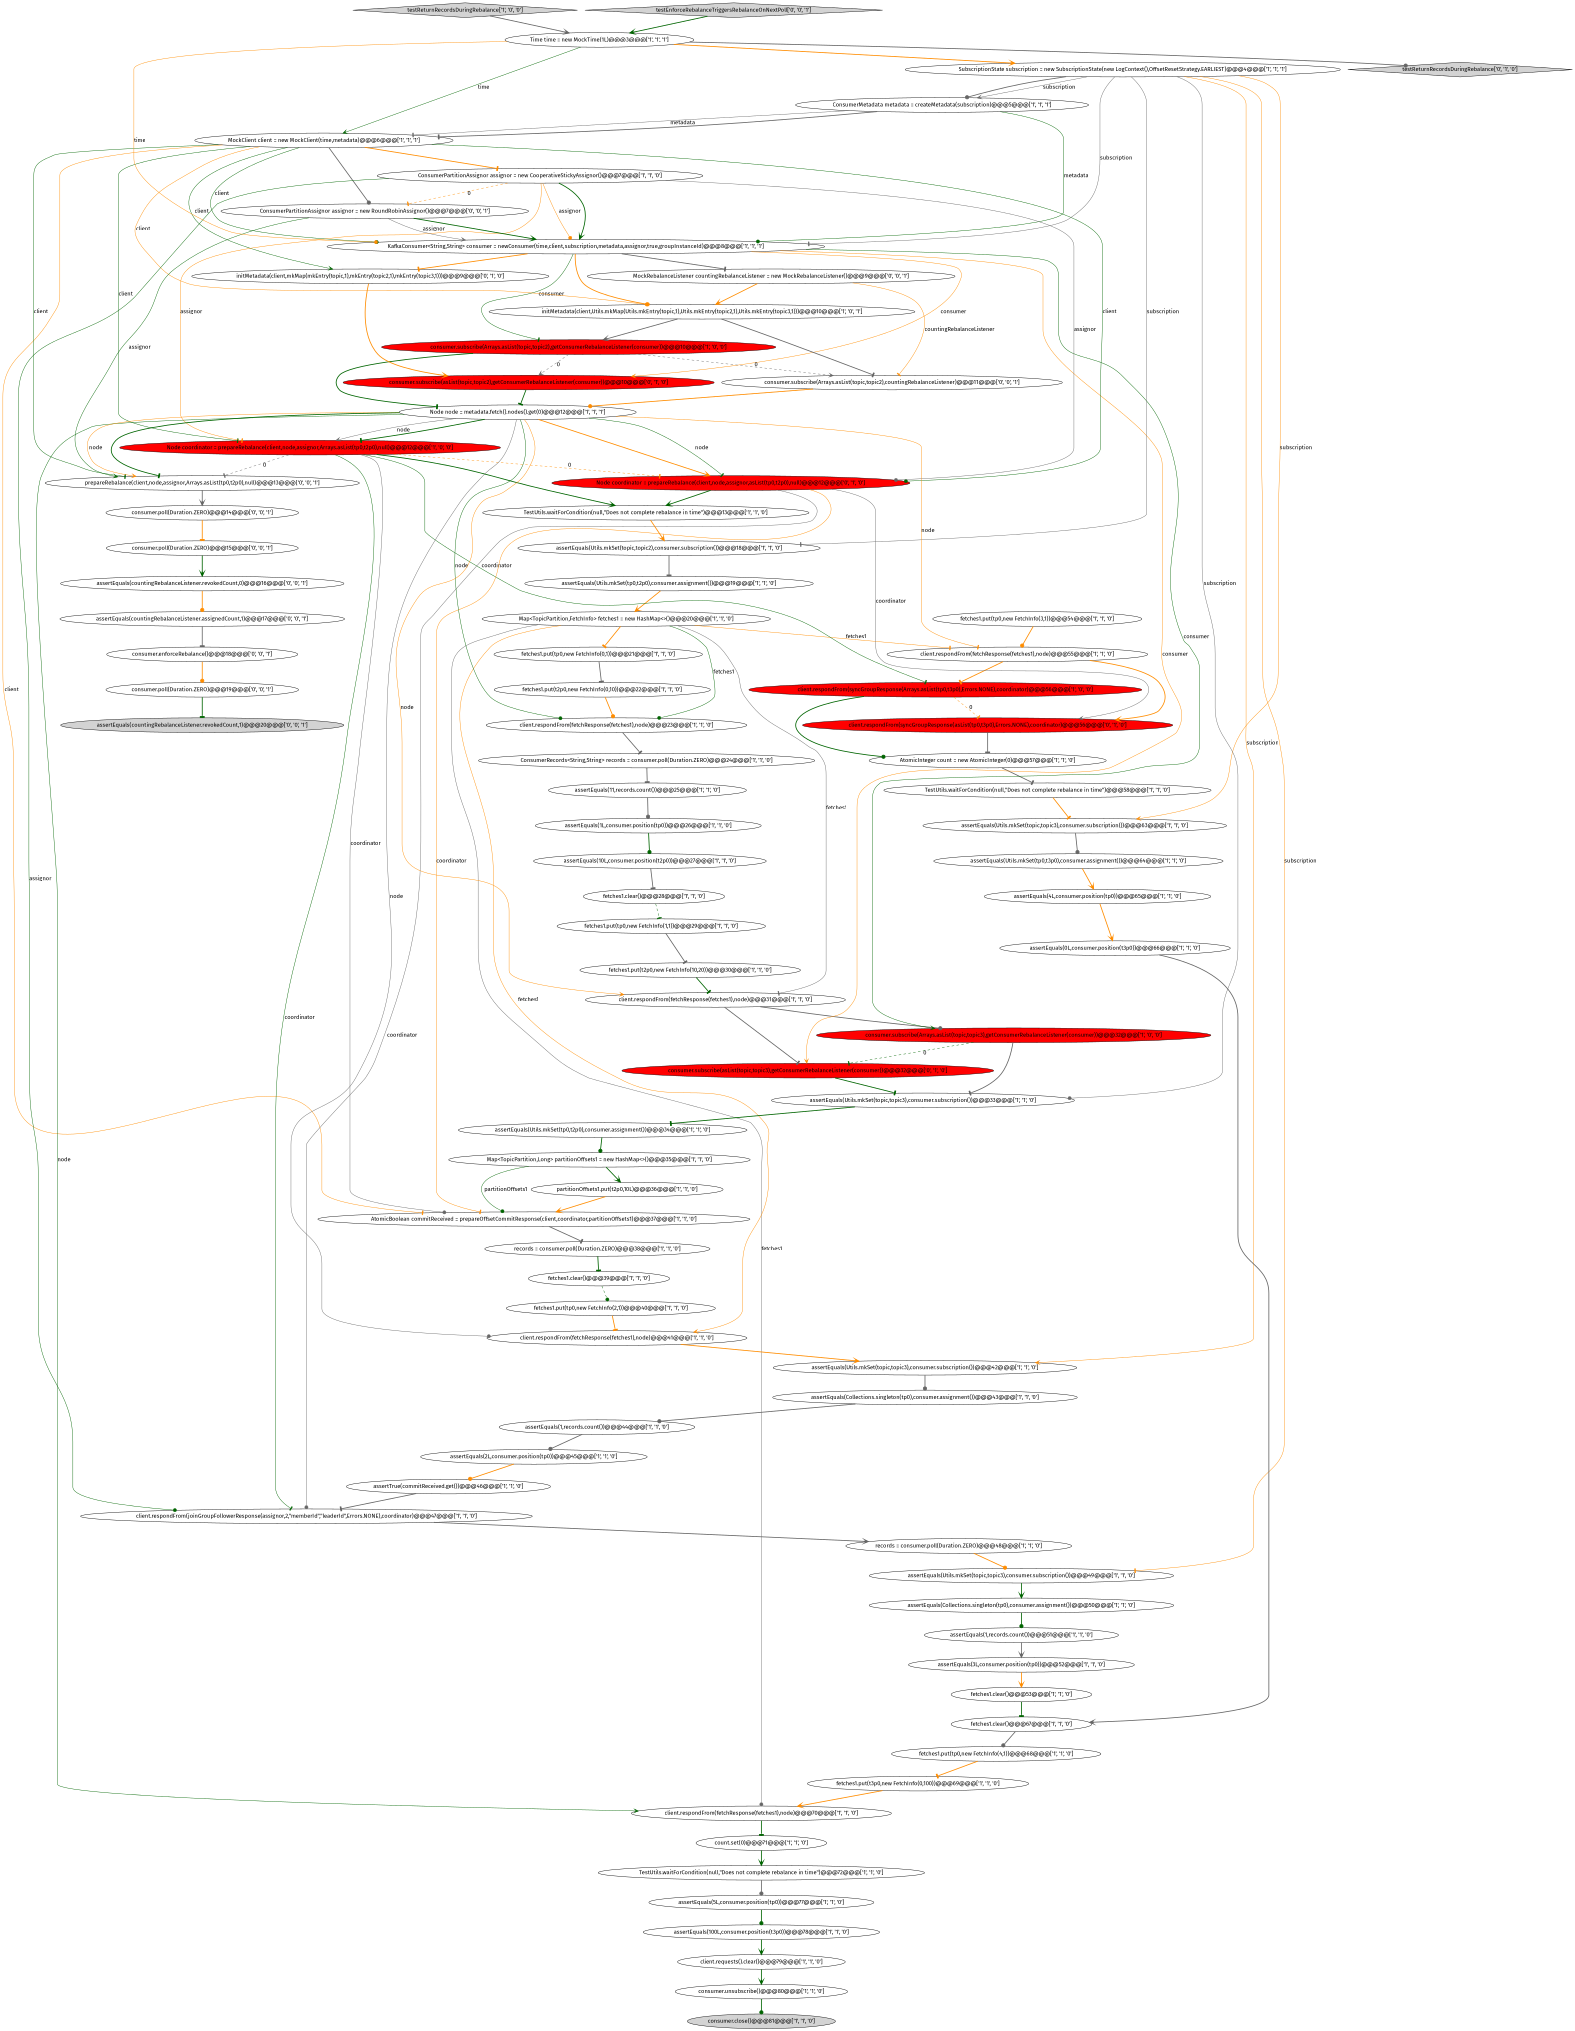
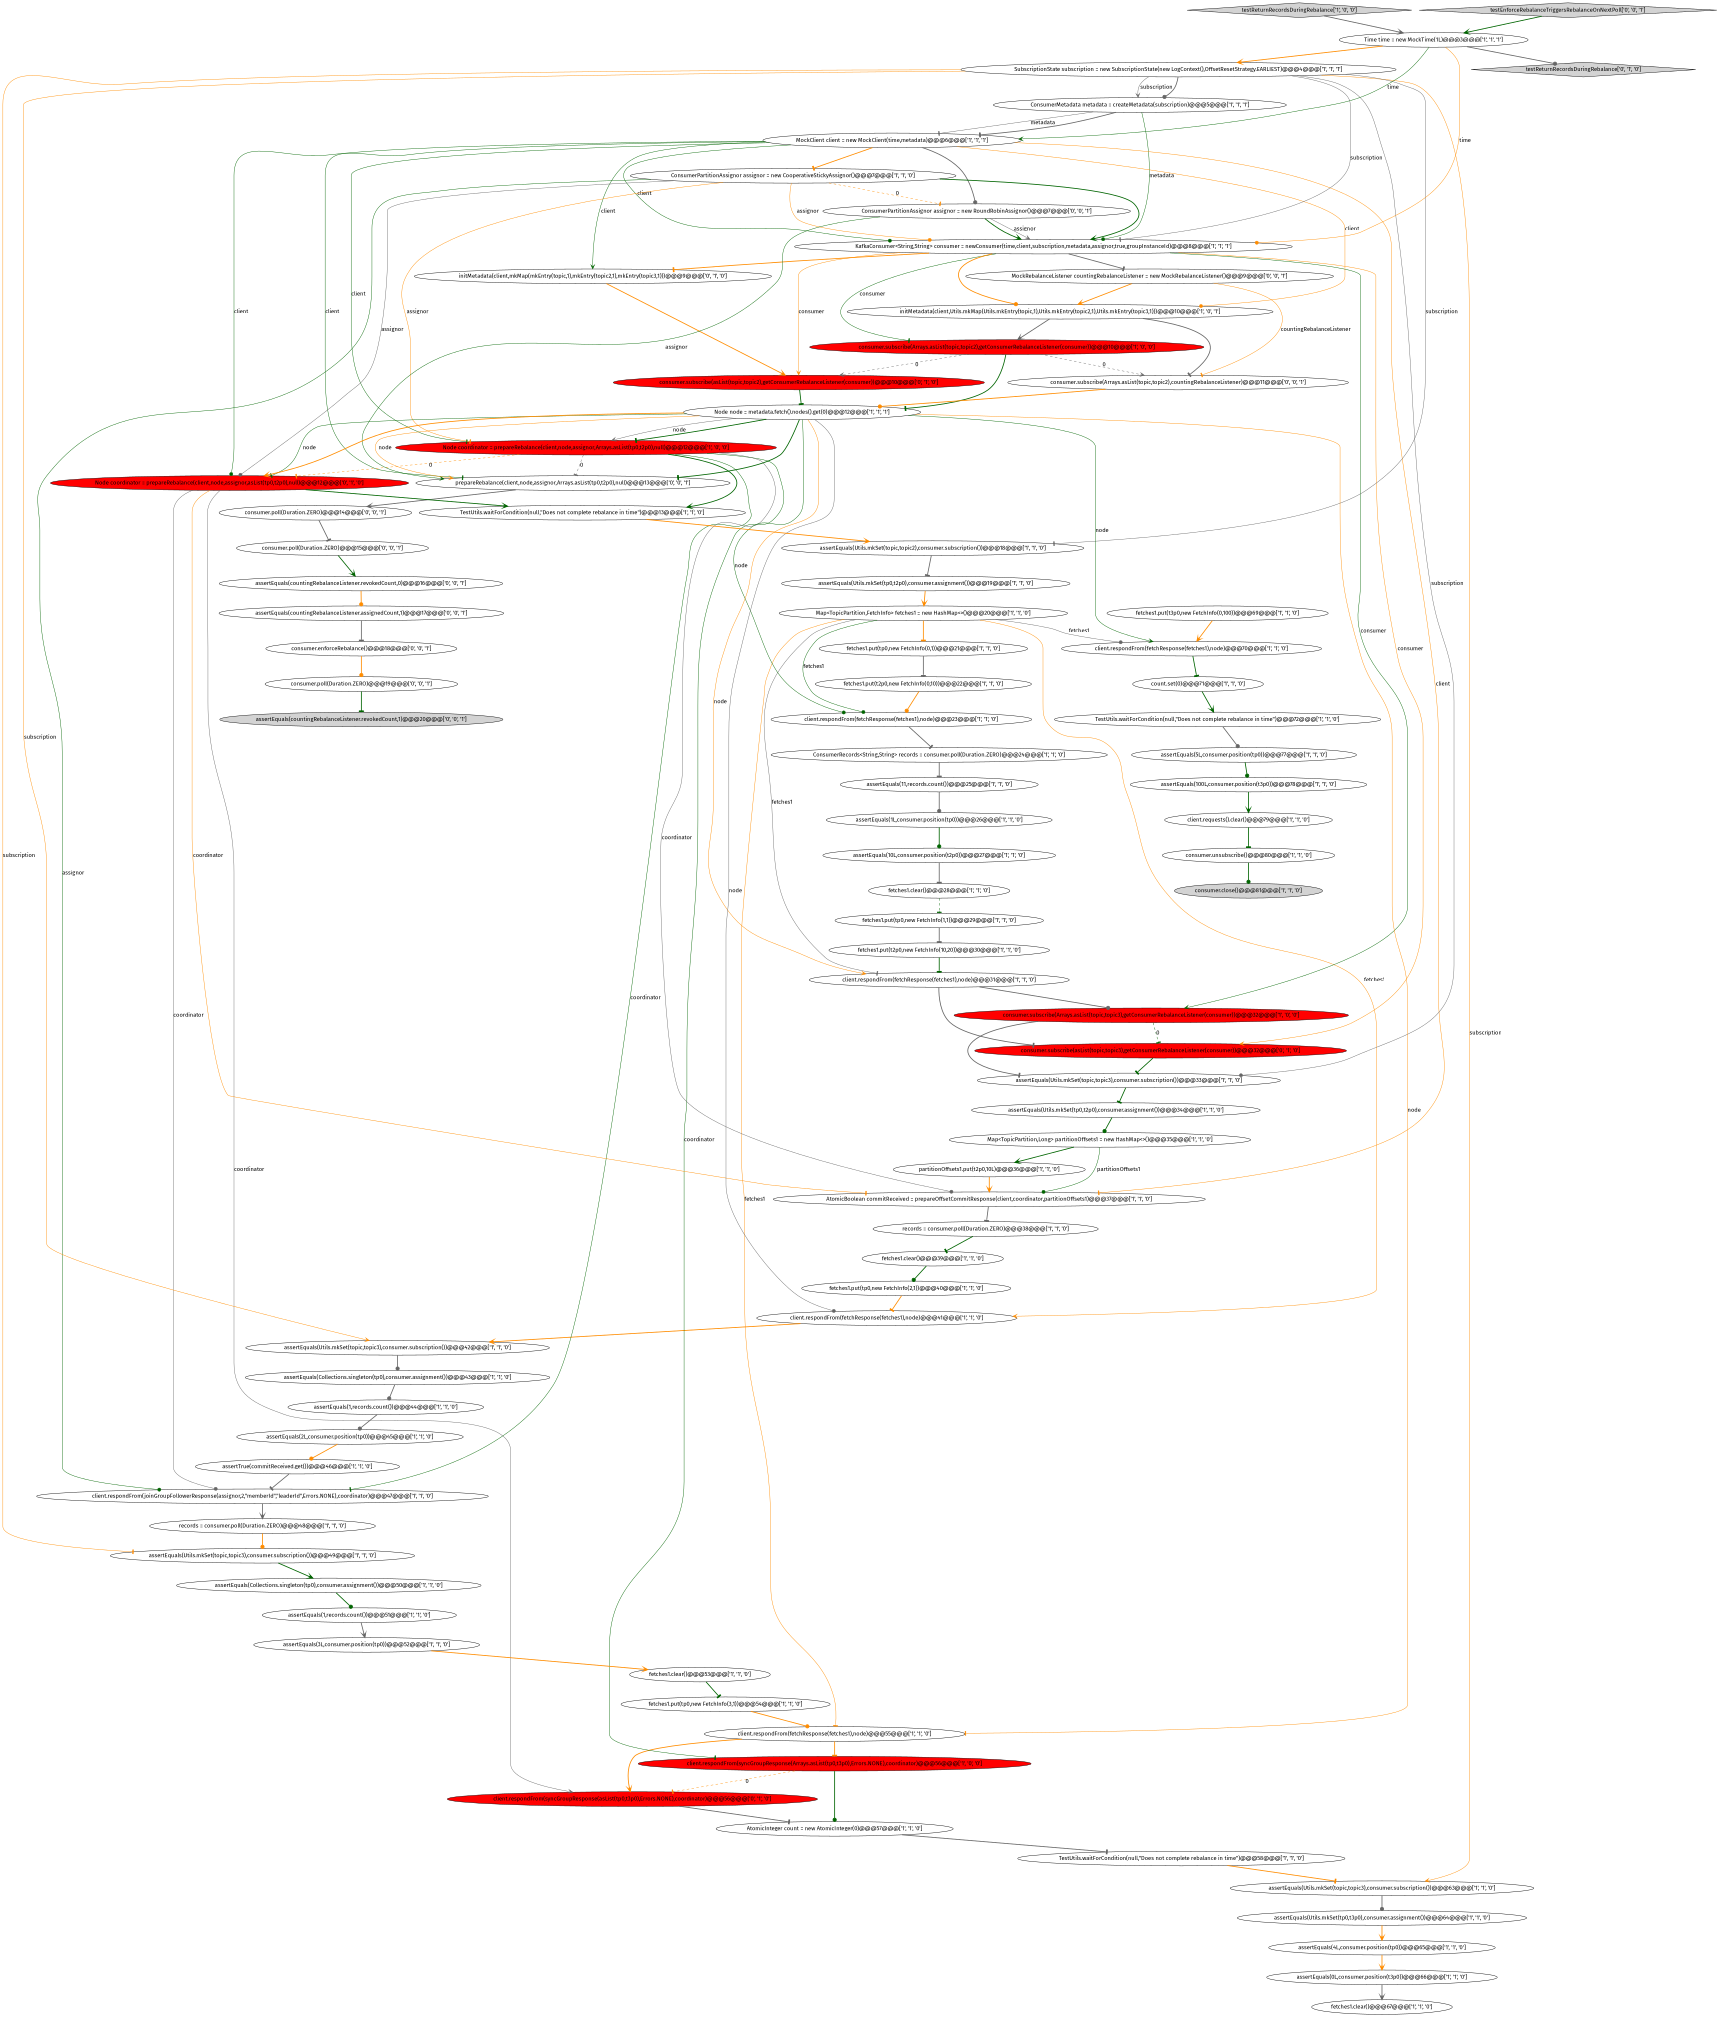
(202, 529) -> (323, 529)
(604, 1292) -> (921, 1272)
(1021, 1708) -> (712, 1689)
(996, 1754) -> none
(761, 1975) -> (1249, 837)
